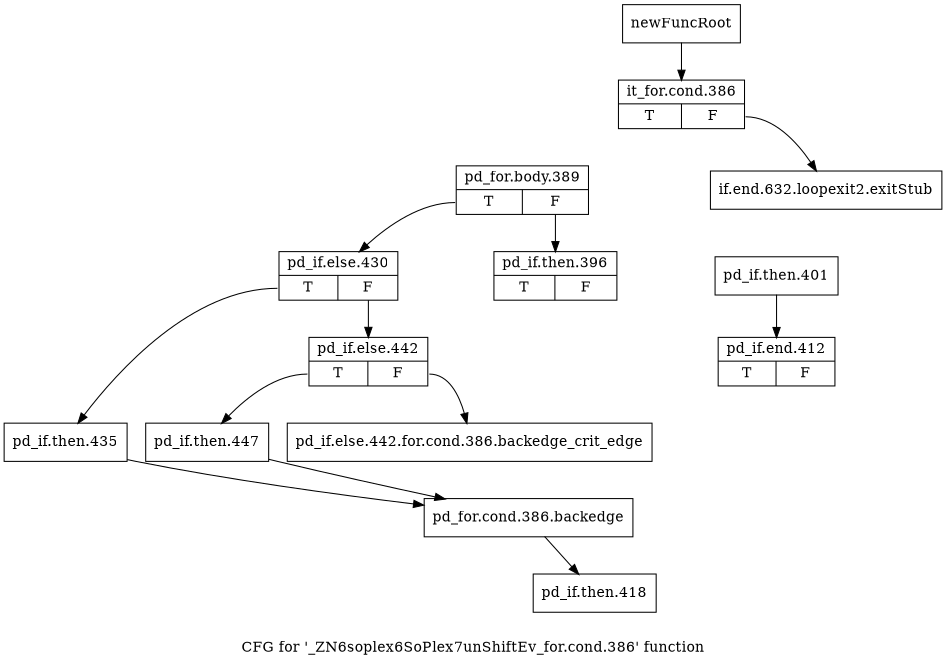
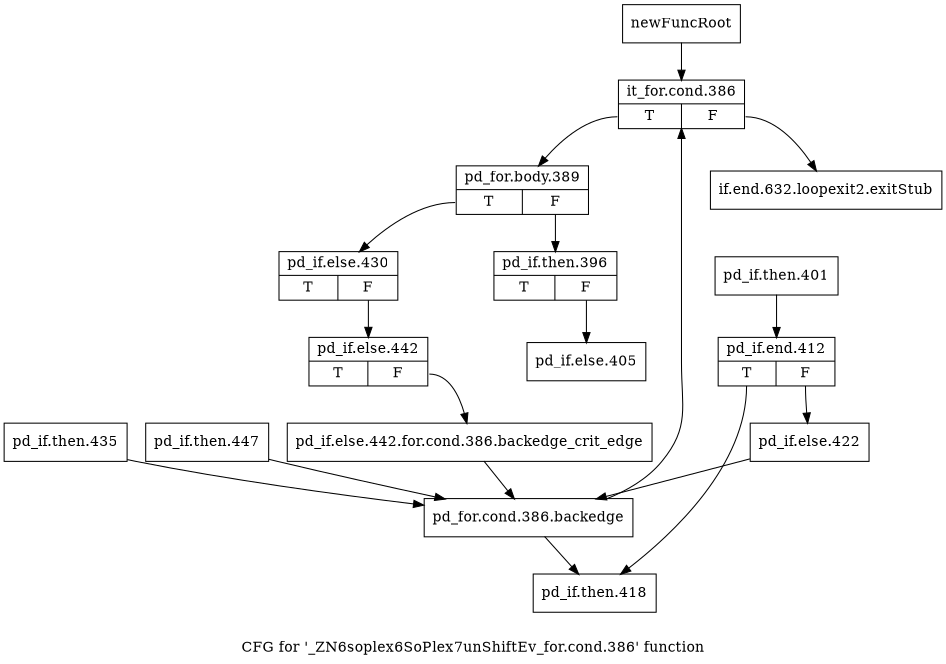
none -> (577, 130)
(168, 331) -> none
none -> (681, 337)
none -> (586, 362)
(264, 387) -> none
none -> (810, 442)
none -> (496, 476)
none -> (708, 489)
